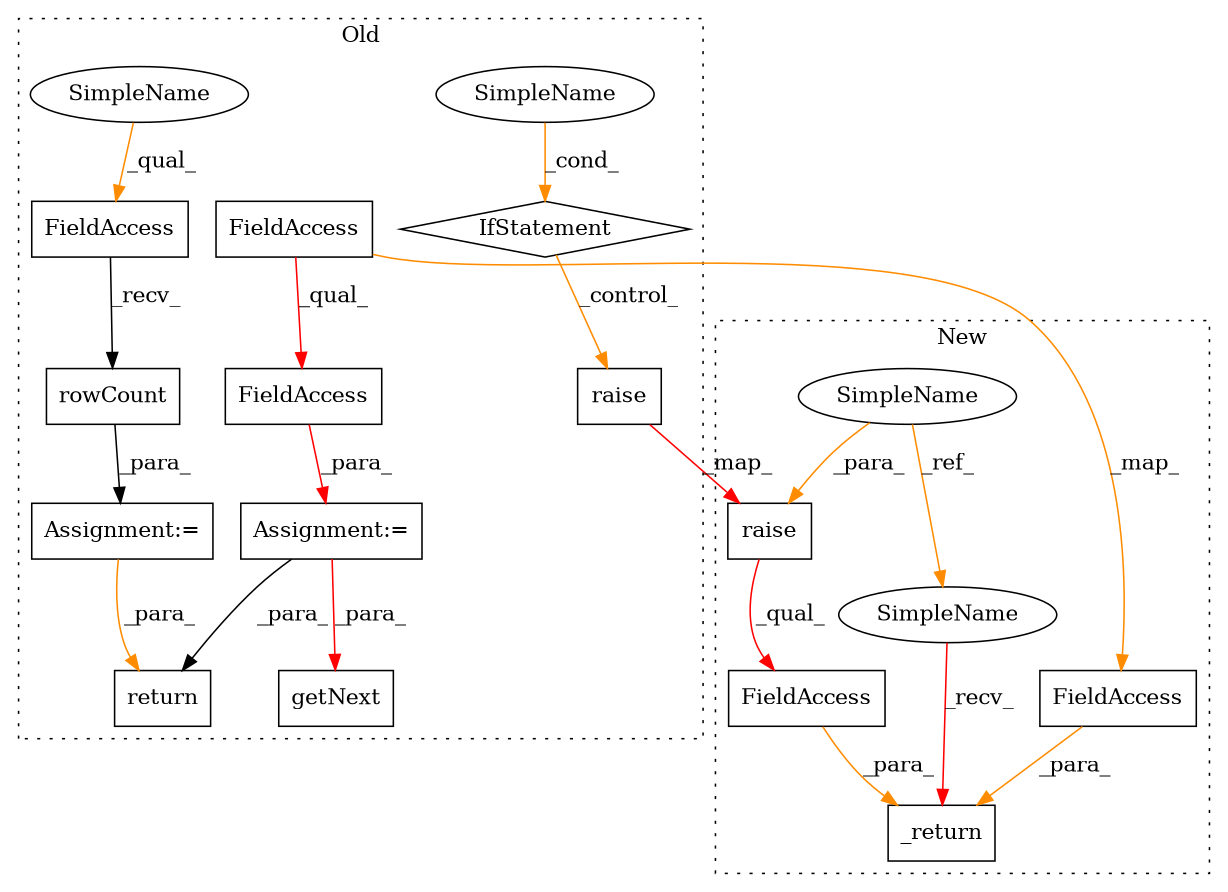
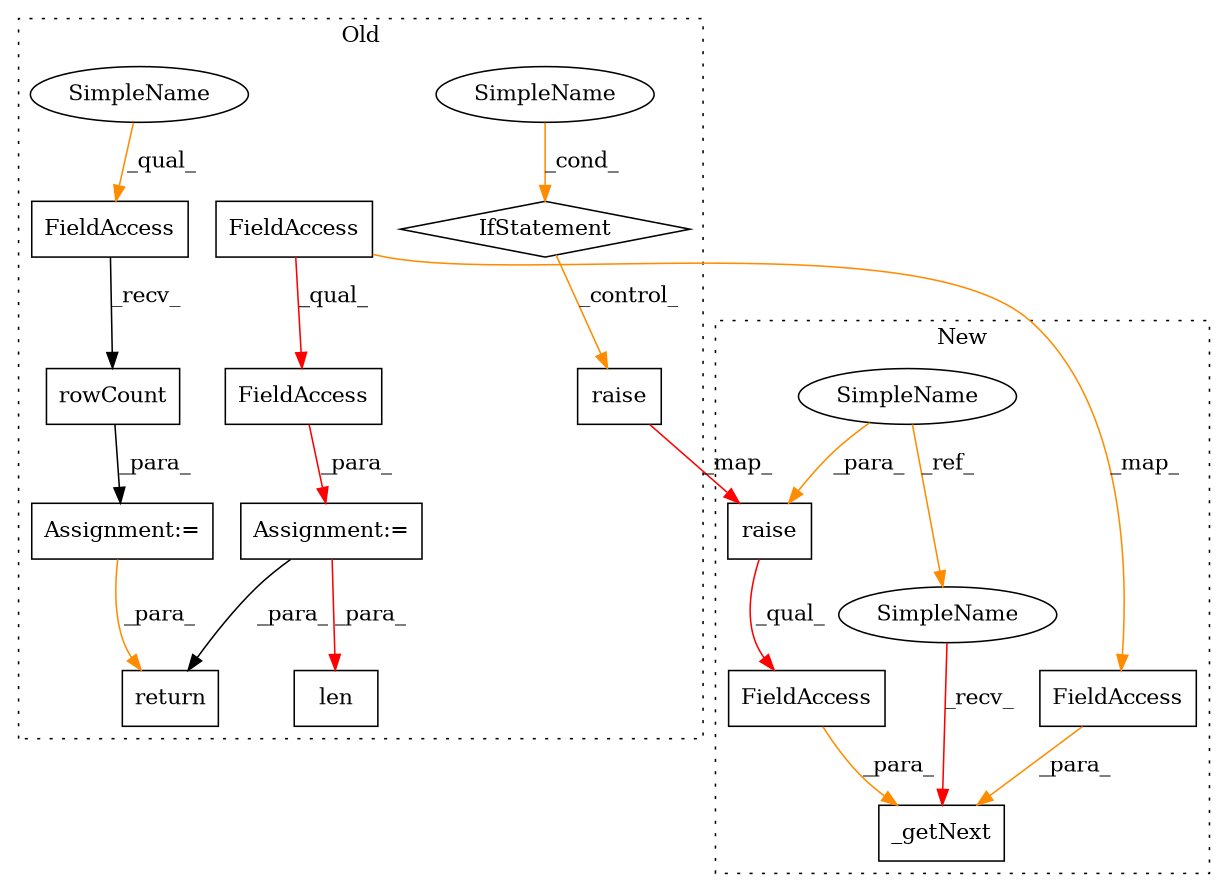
(336, 698) -> (336, 698)
(942, 833) -> (942, 833)
